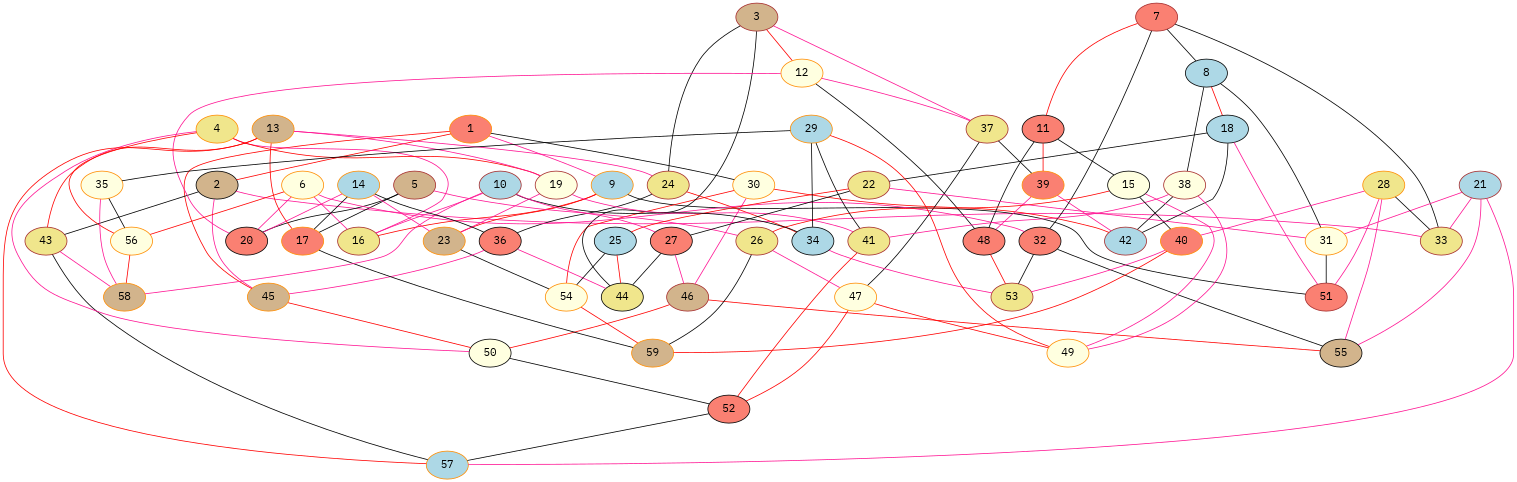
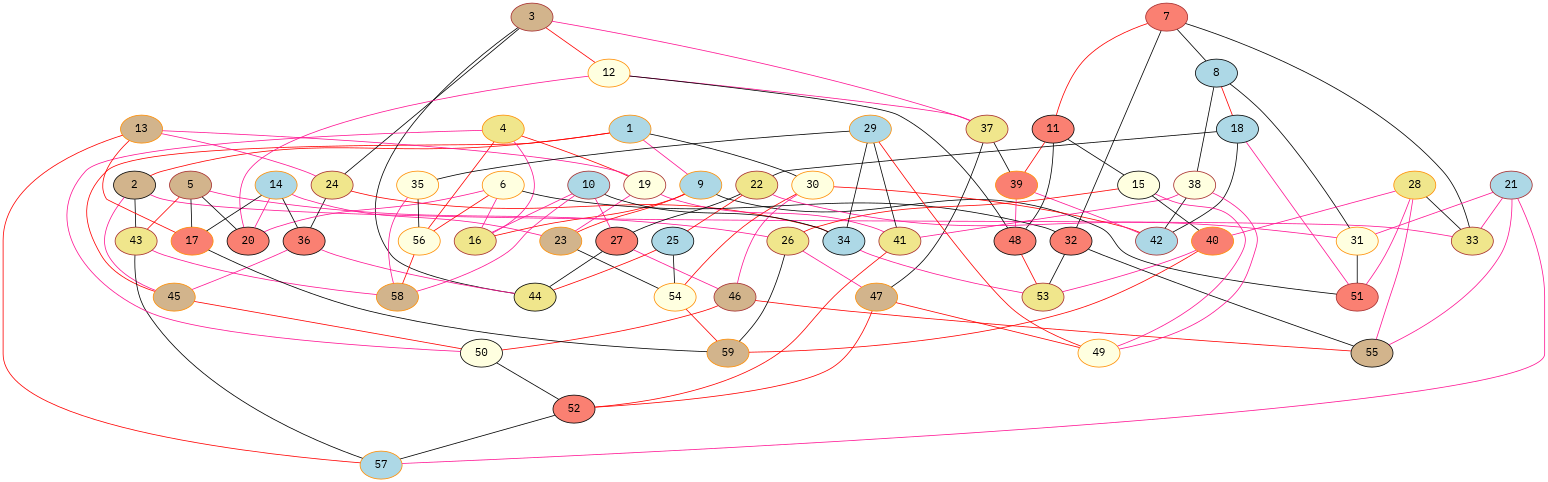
(471, 129) -> (630, 129)
(132, 148) -> (163, 213)
(831, 203) -> (830, 204)
(856, 297) -> (877, 297)
